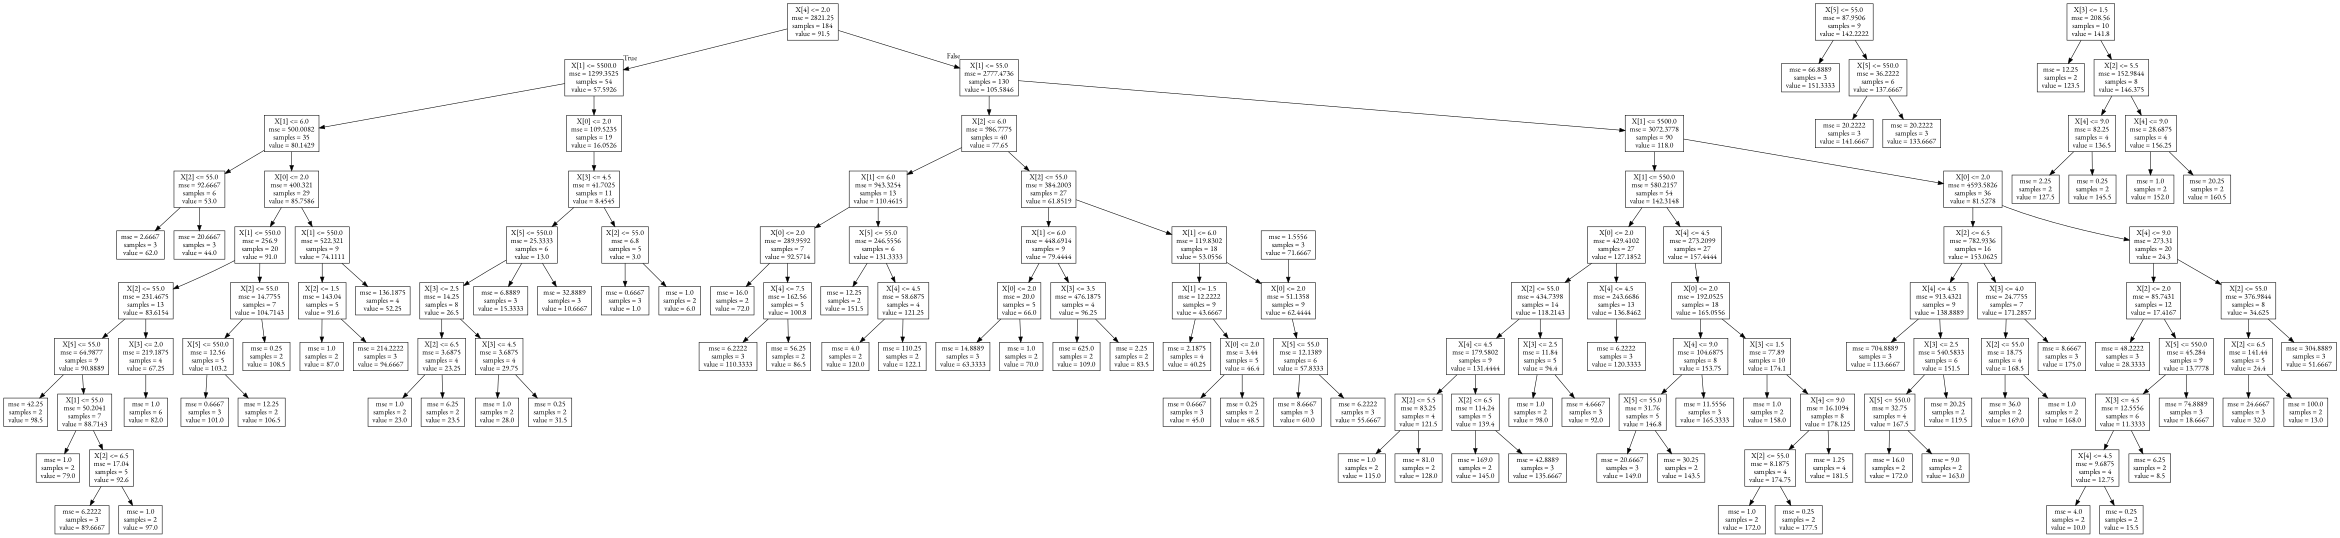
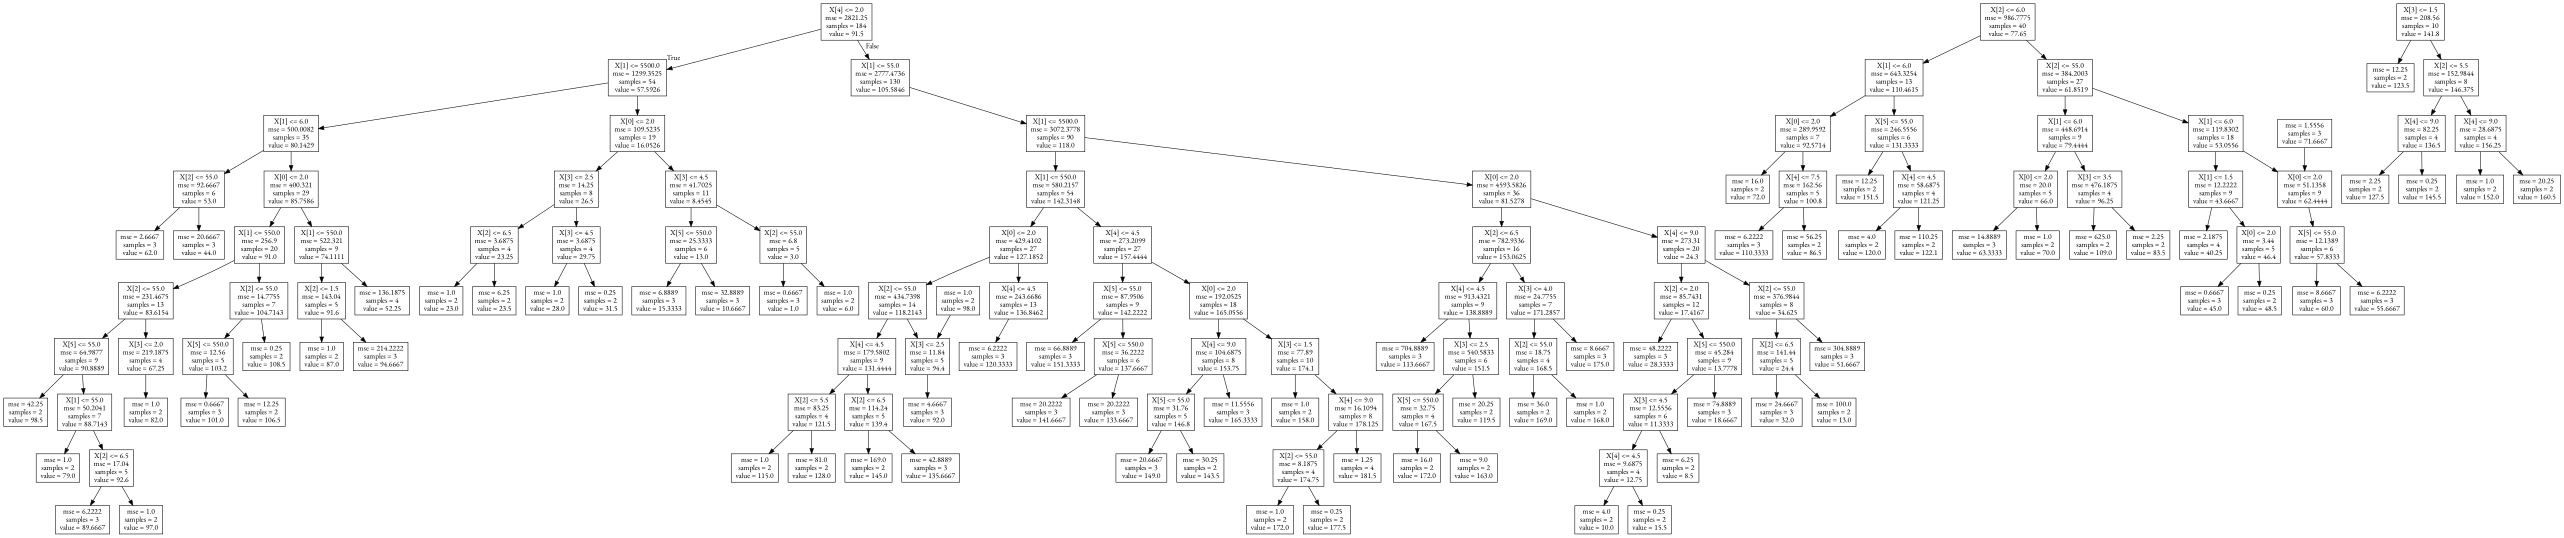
(989, 103) -> none
(878, 189) -> (1894, 78)
none -> (1123, 270)
(487, 271) -> (609, 159)
(1536, 384) -> (945, 324)
(146, 412) -> (146, 412)
